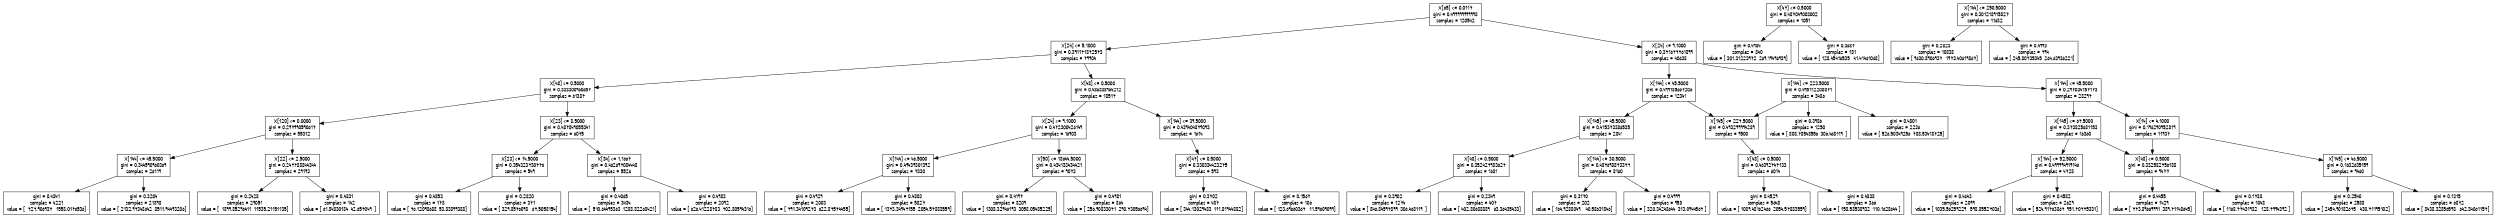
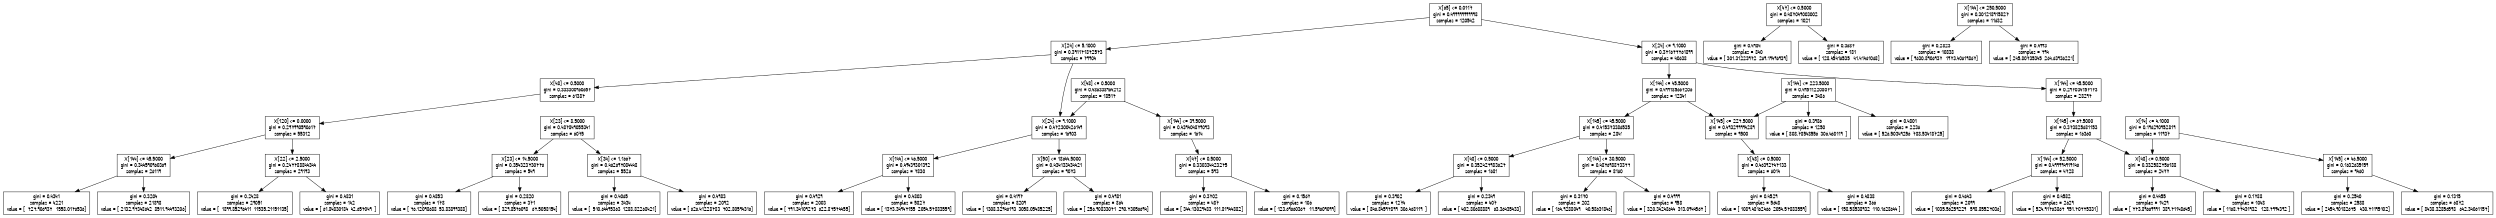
(1794, 15) -> (1794, 15)
(1087, 69) -> (1065, 87)
(567, 107) -> none
(2111, 108) -> none
(2152, 165) -> (2152, 165)
